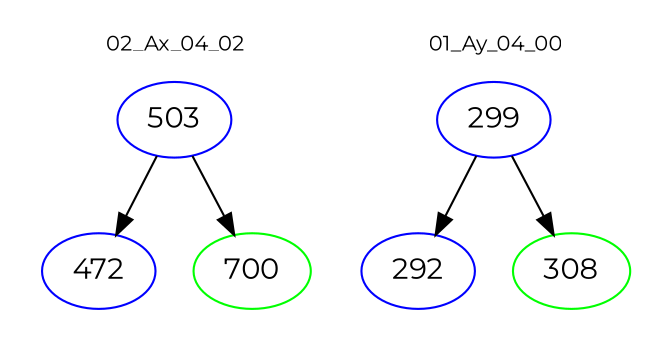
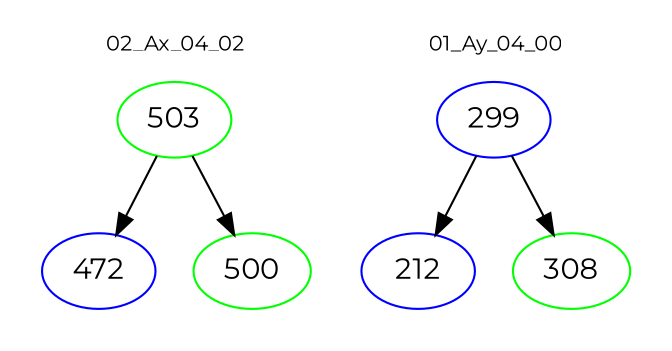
(174, 120) -> (174, 120)
(252, 271) -> (252, 271)
(418, 271) -> (418, 271)
